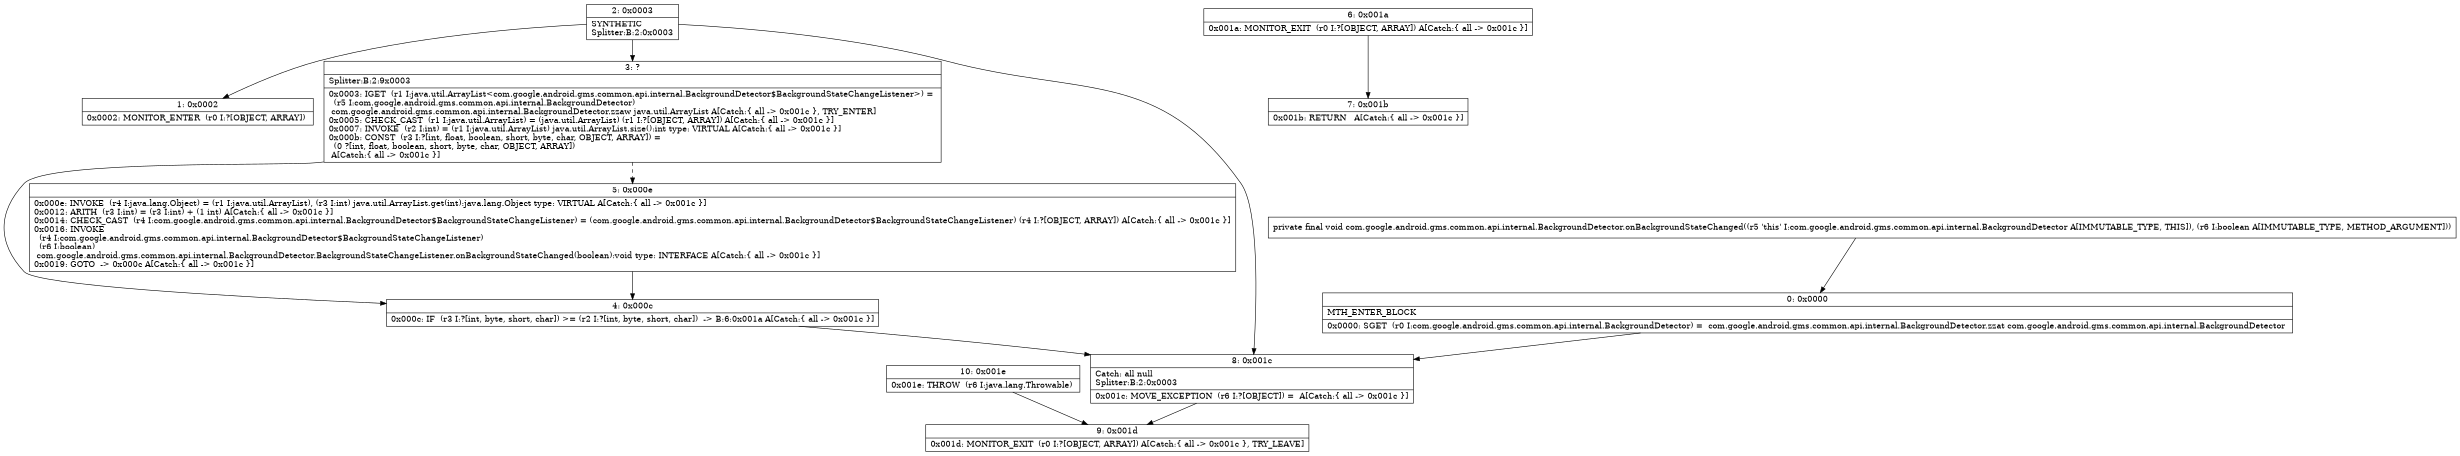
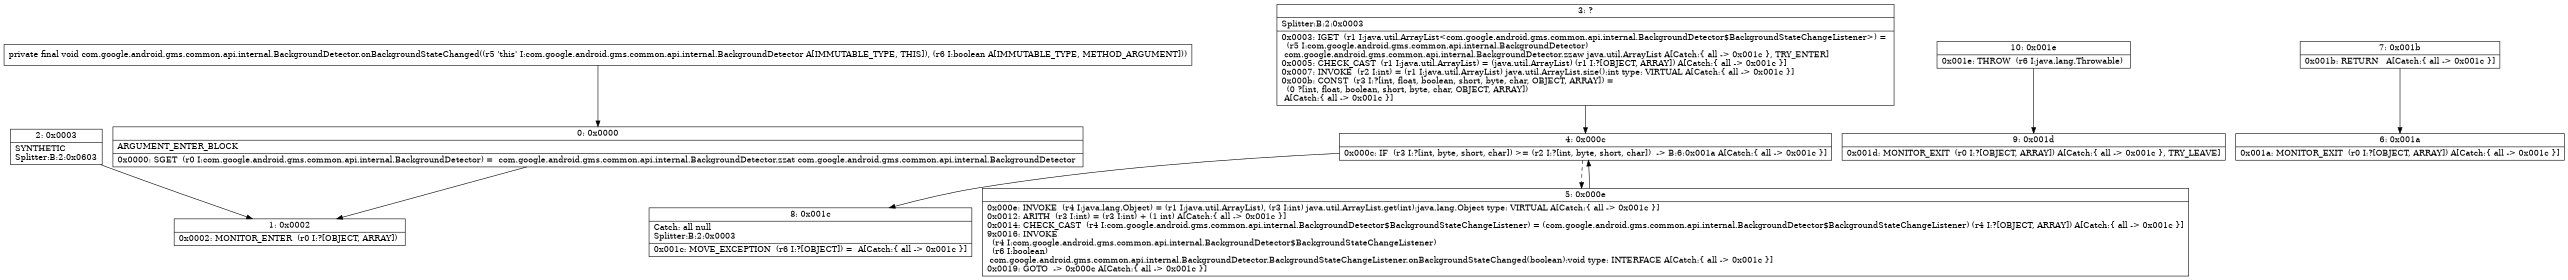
(633, 33) -> (56, 158)
(633, 48) -> none
(1368, 64) -> (2400, 98)
(370, 81) -> (1323, 24)
(1058, 82) -> none
(633, 170) -> (1582, 171)
(72, 230) -> (1025, 234)
(1372, 313) -> (178, 147)
(1530, 346) -> (435, 192)
(1175, 413) -> none
